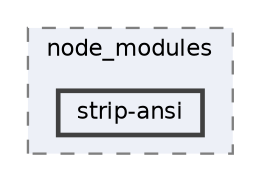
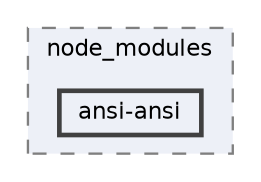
(130, 113) -> (130, 113)
